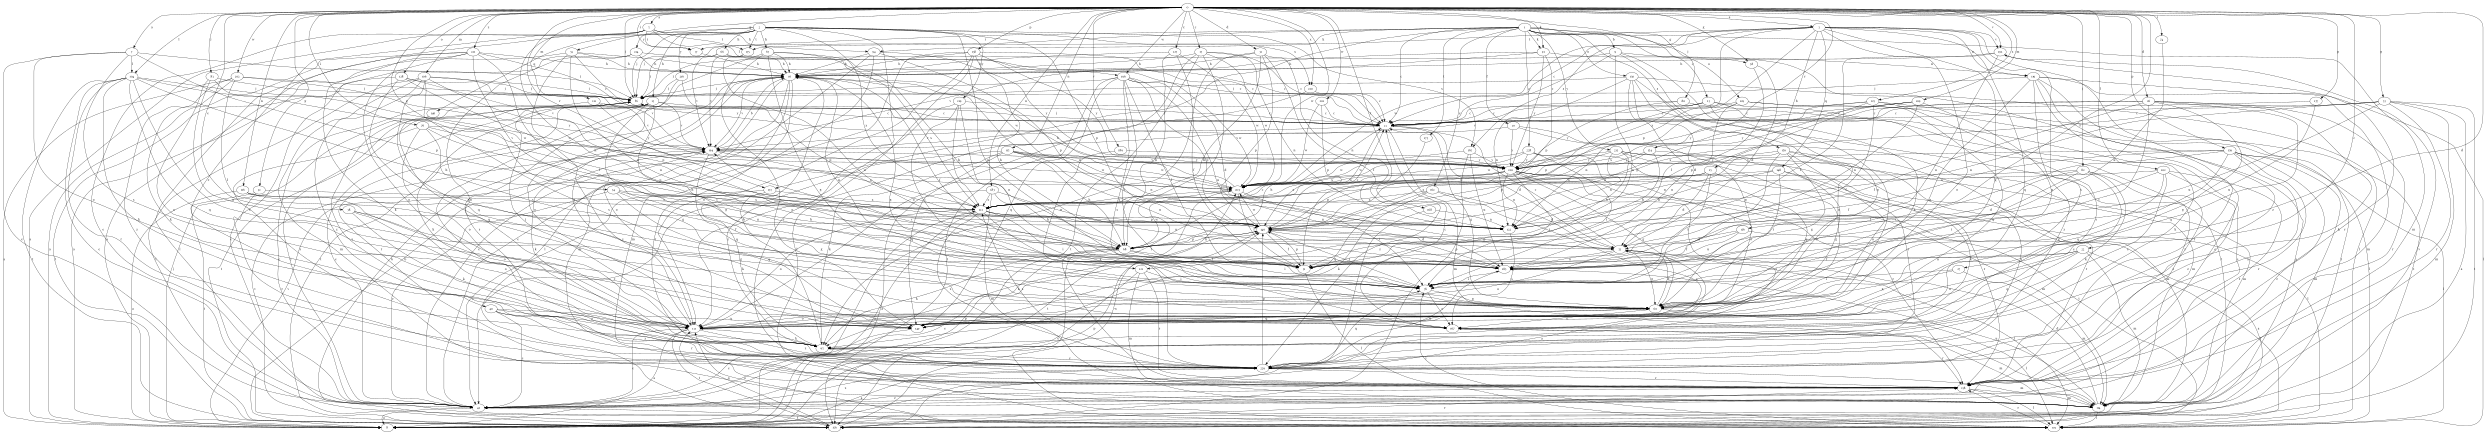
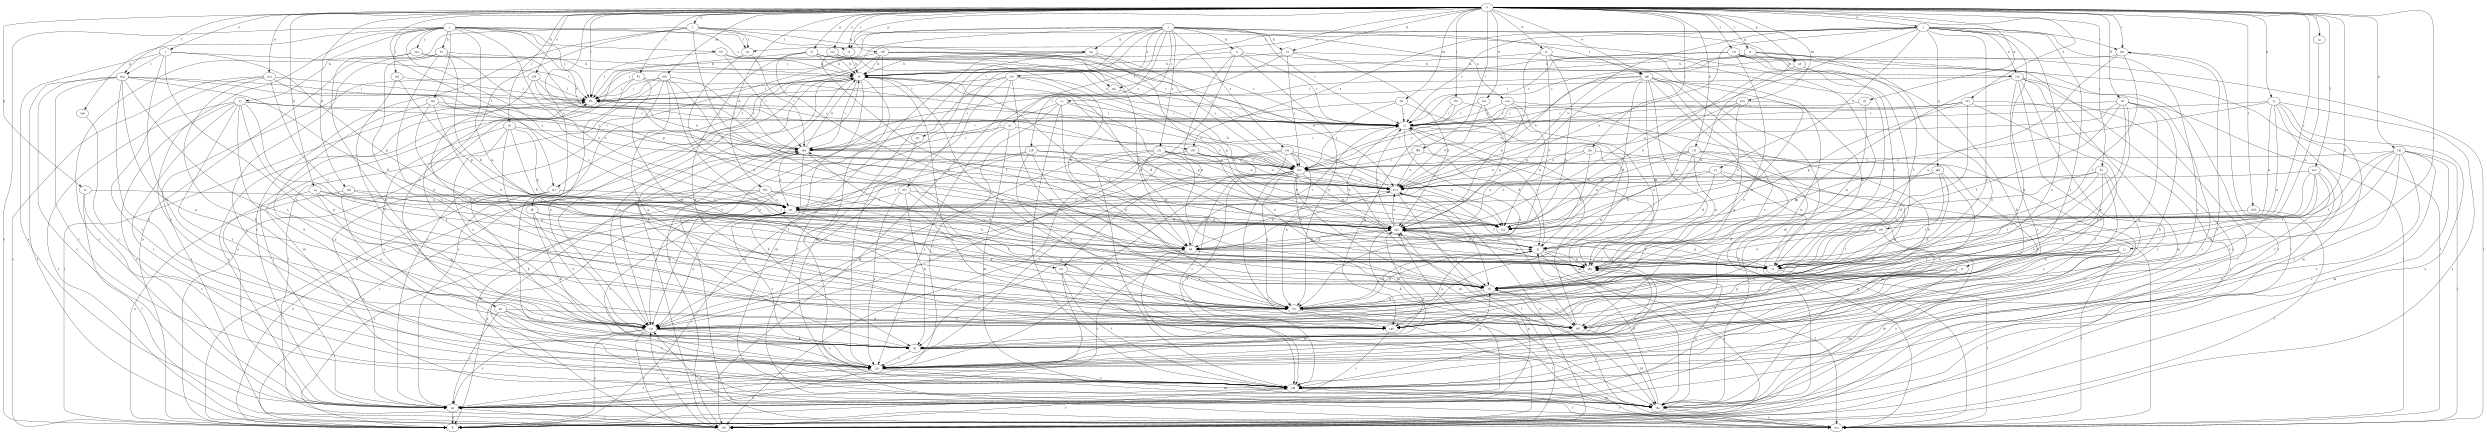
(1328, 75) -> (1407, 169)
